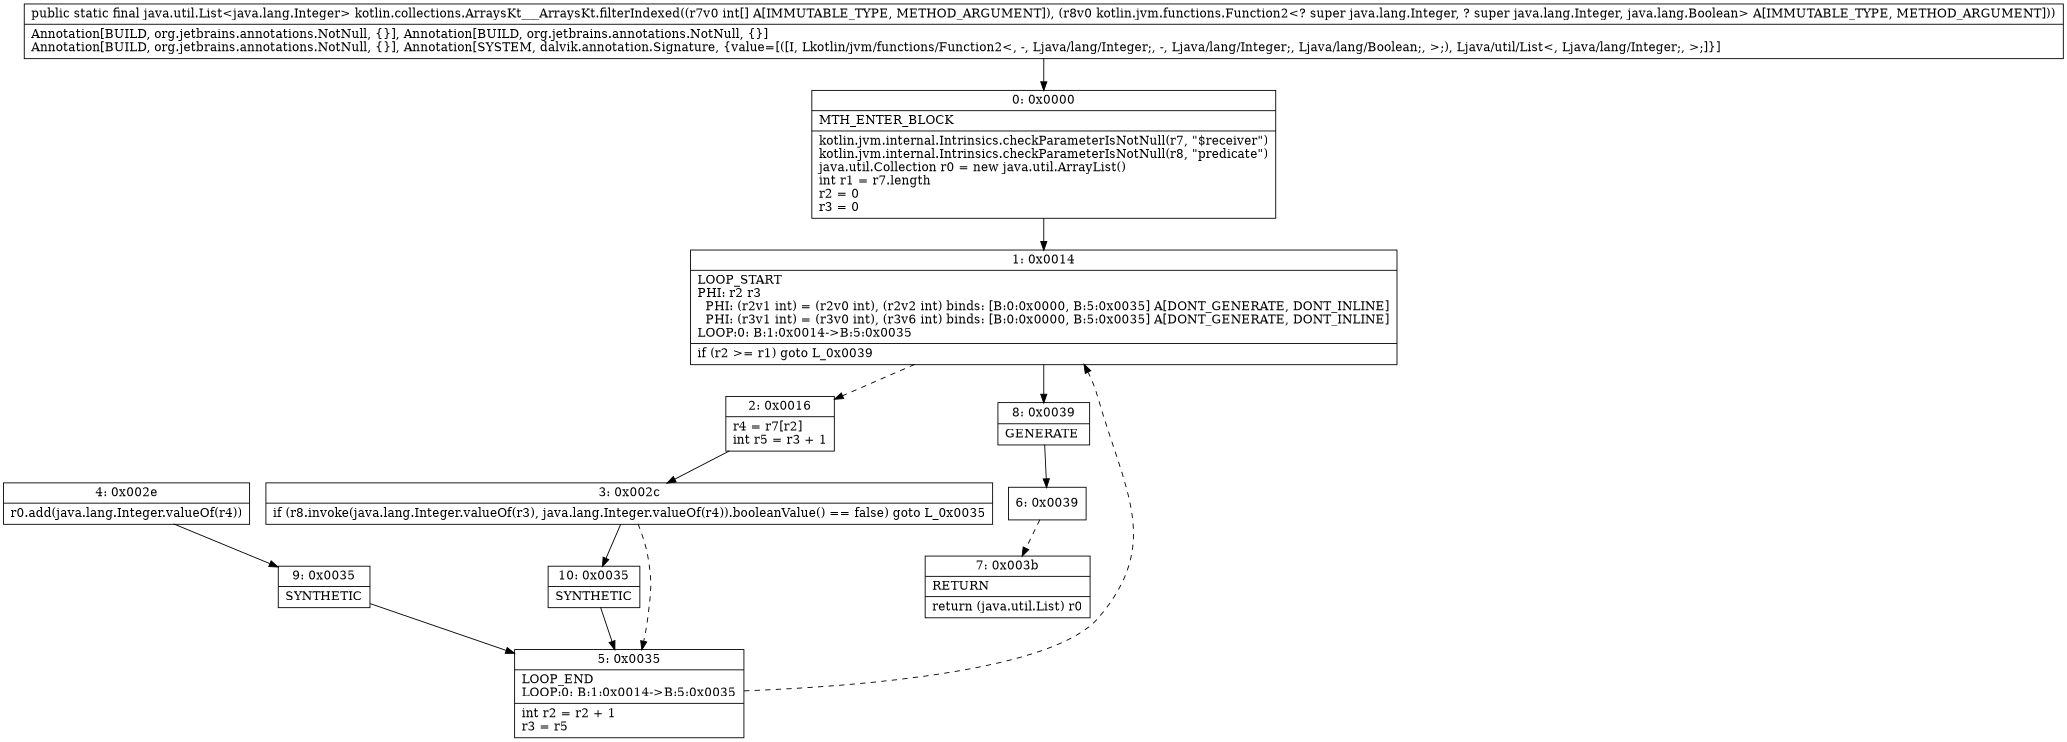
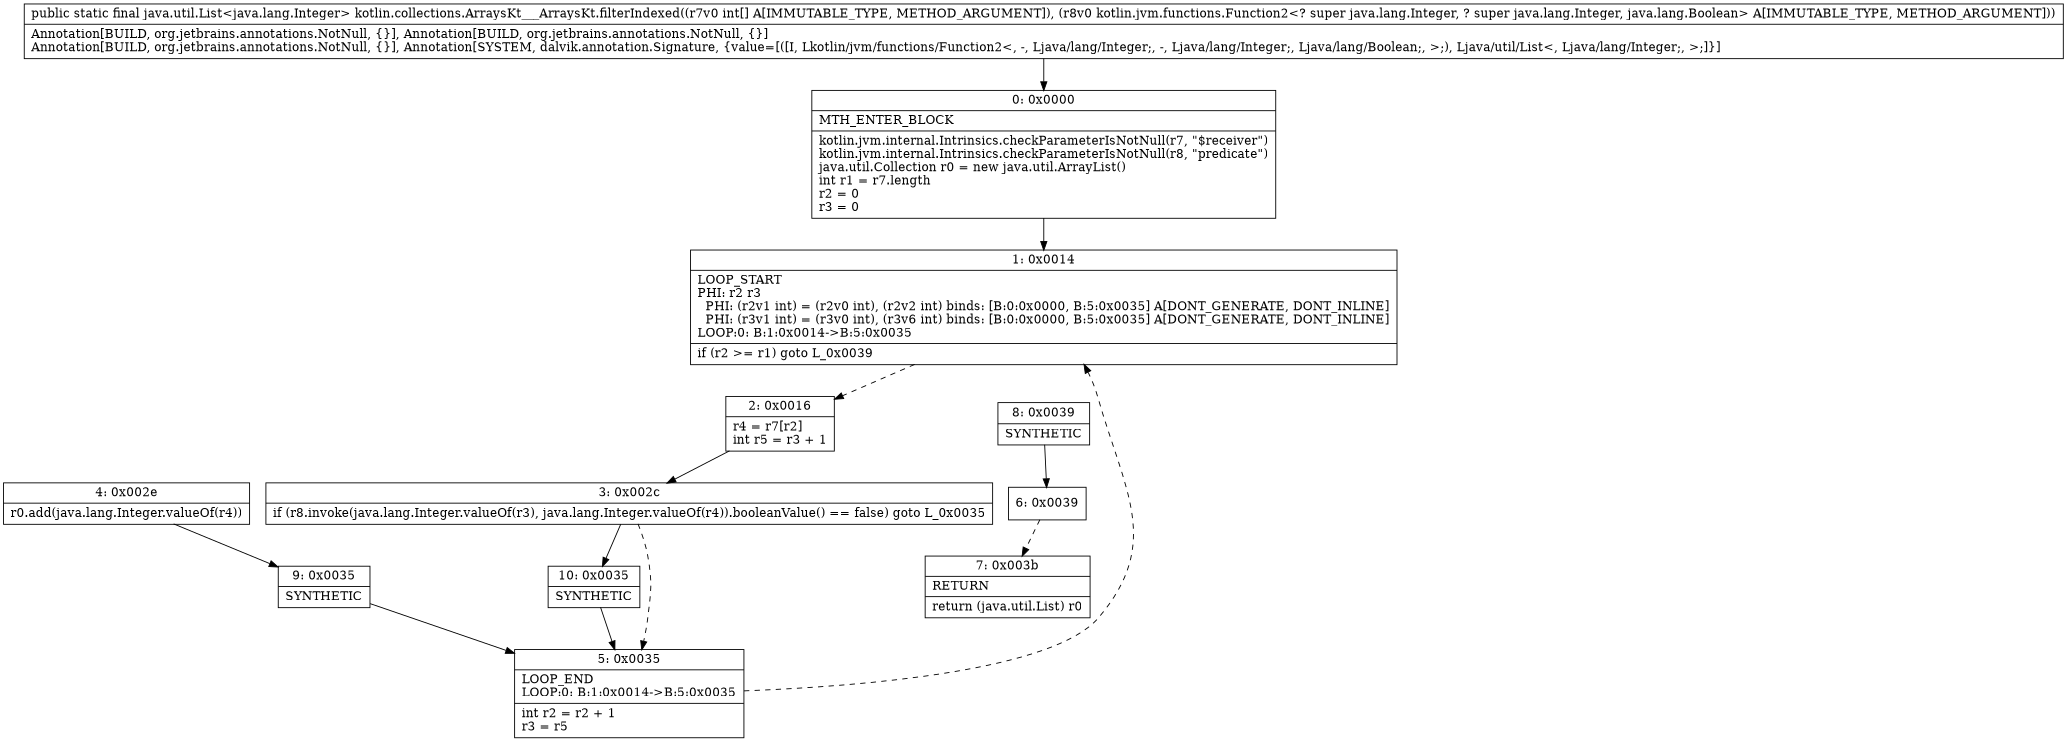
(1044, 379) -> none
(1042, 434) -> (1044, 434)
